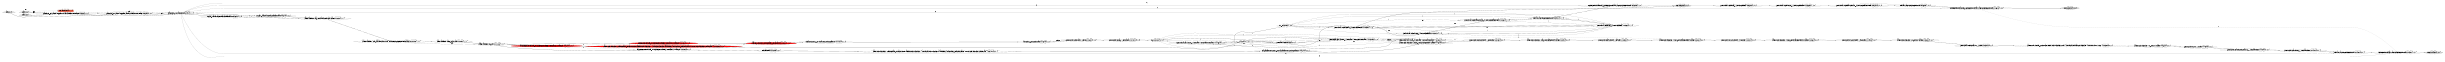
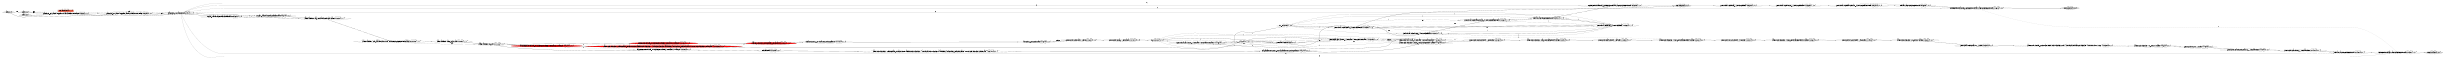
(35, 10) -> (17, 12)
